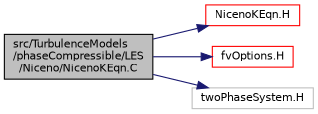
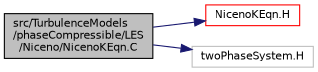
(253, 57) -> none
